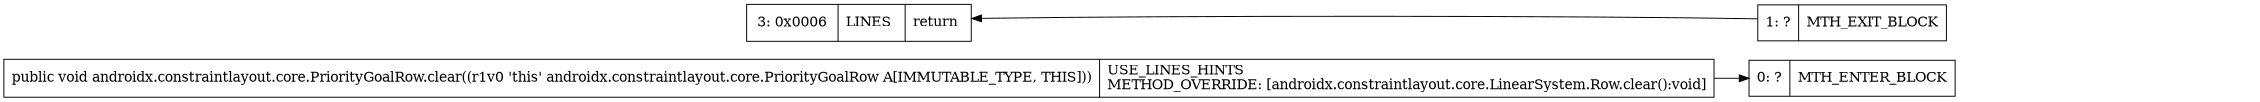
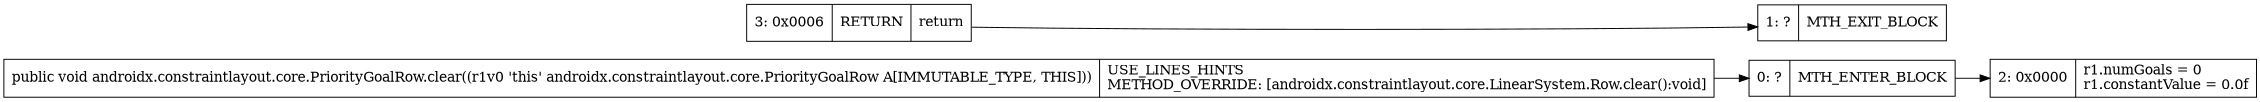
(1370, 16) -> (1360, 29)
(869, 22) -> (872, 22)
none -> (2123, 78)
